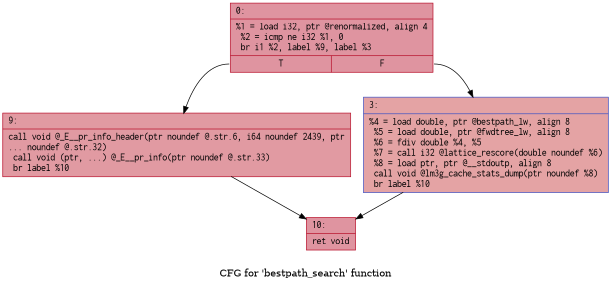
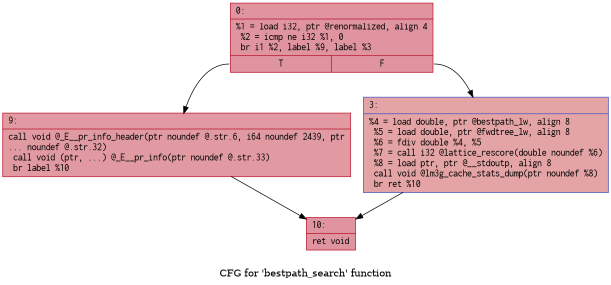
(399, 184) -> (395, 184)
